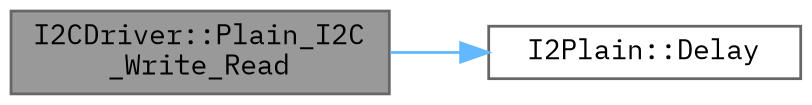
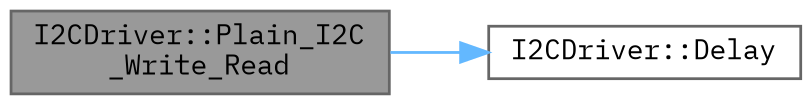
(645, 52) -> (645, 52)
